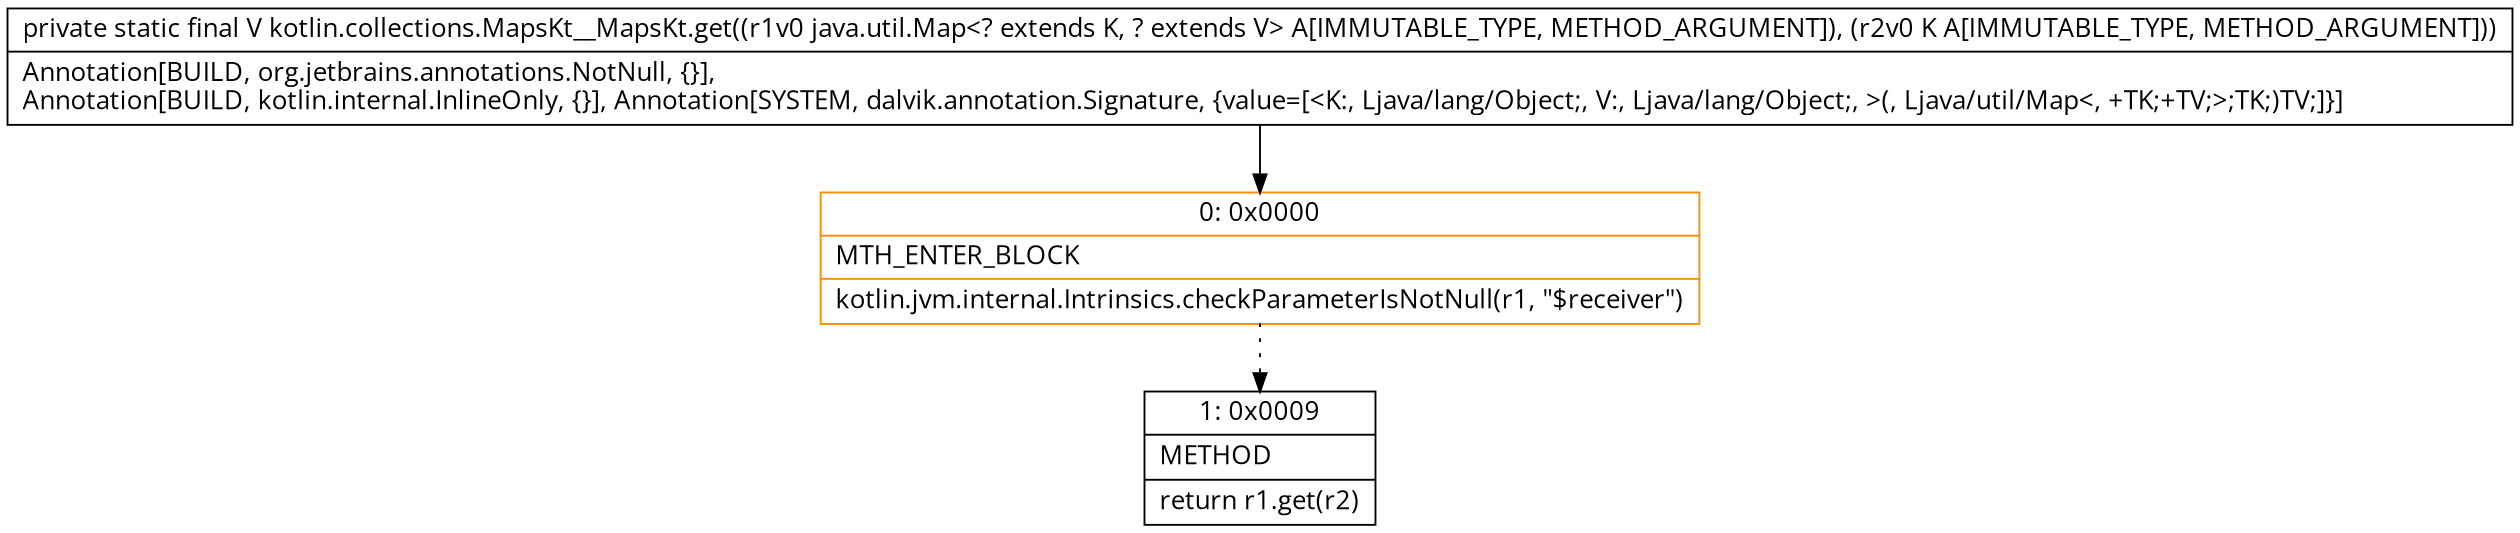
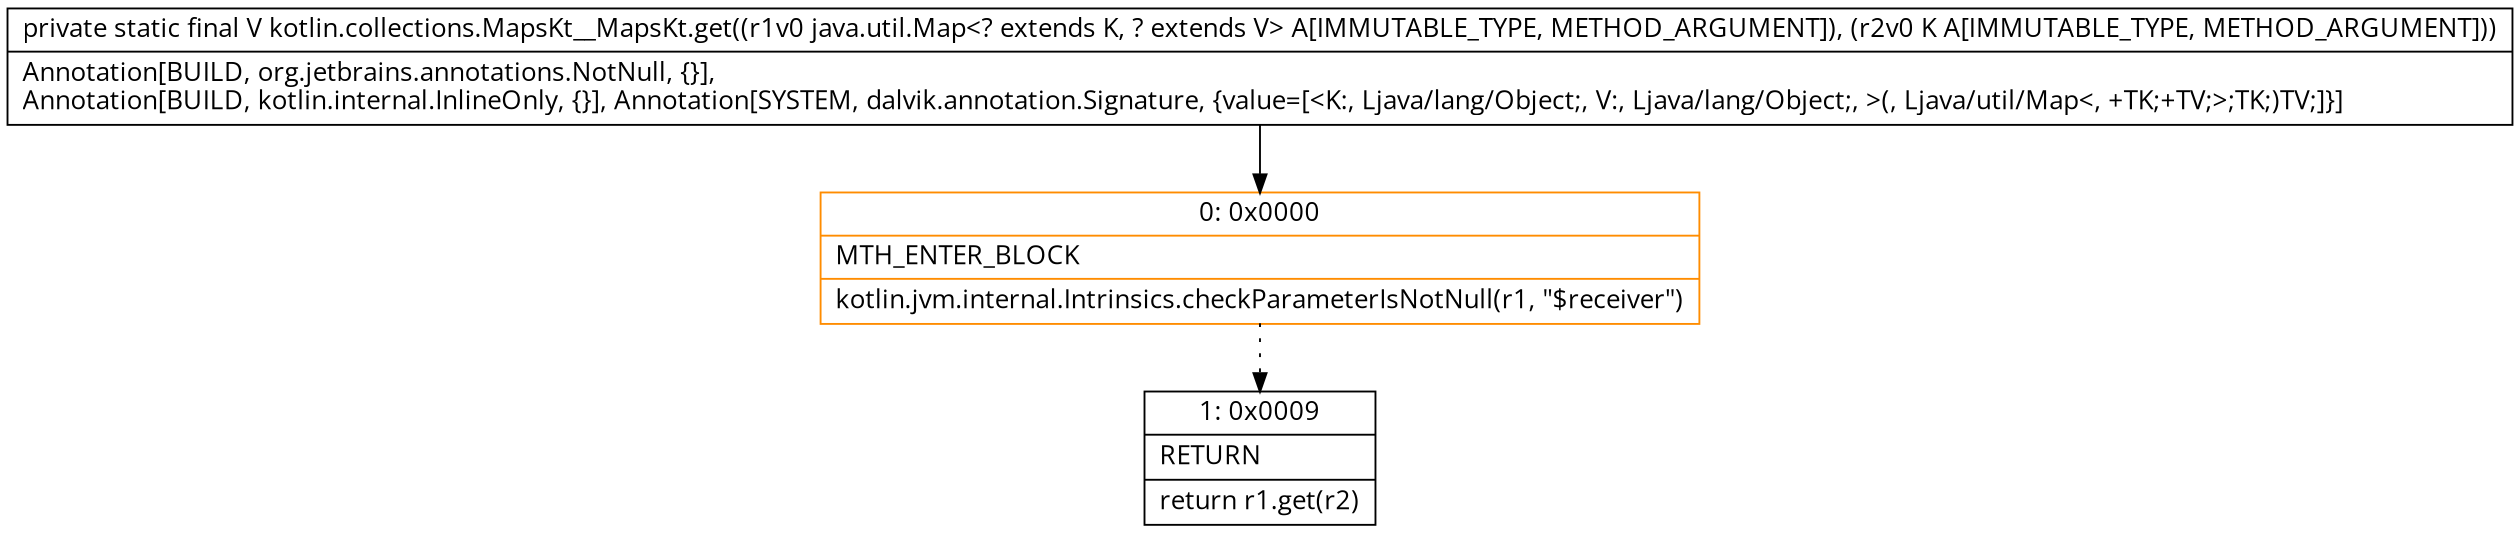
(1217, 456) -> (1211, 456)
